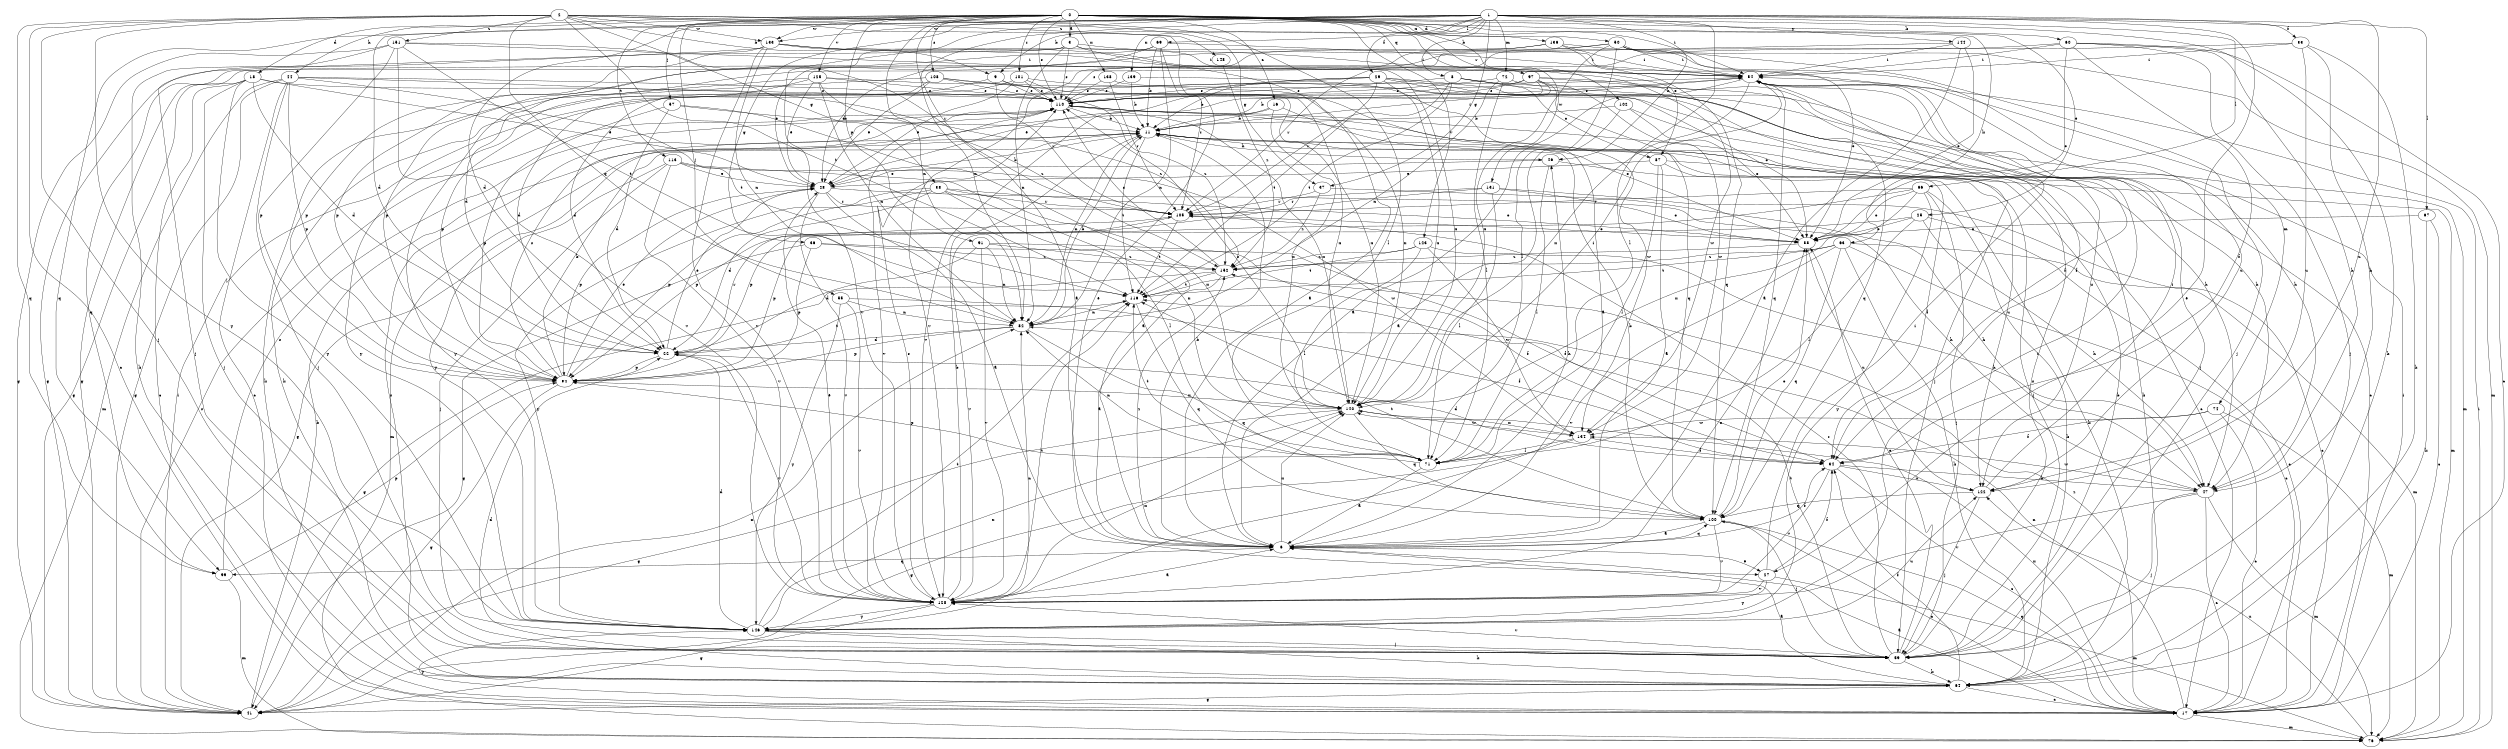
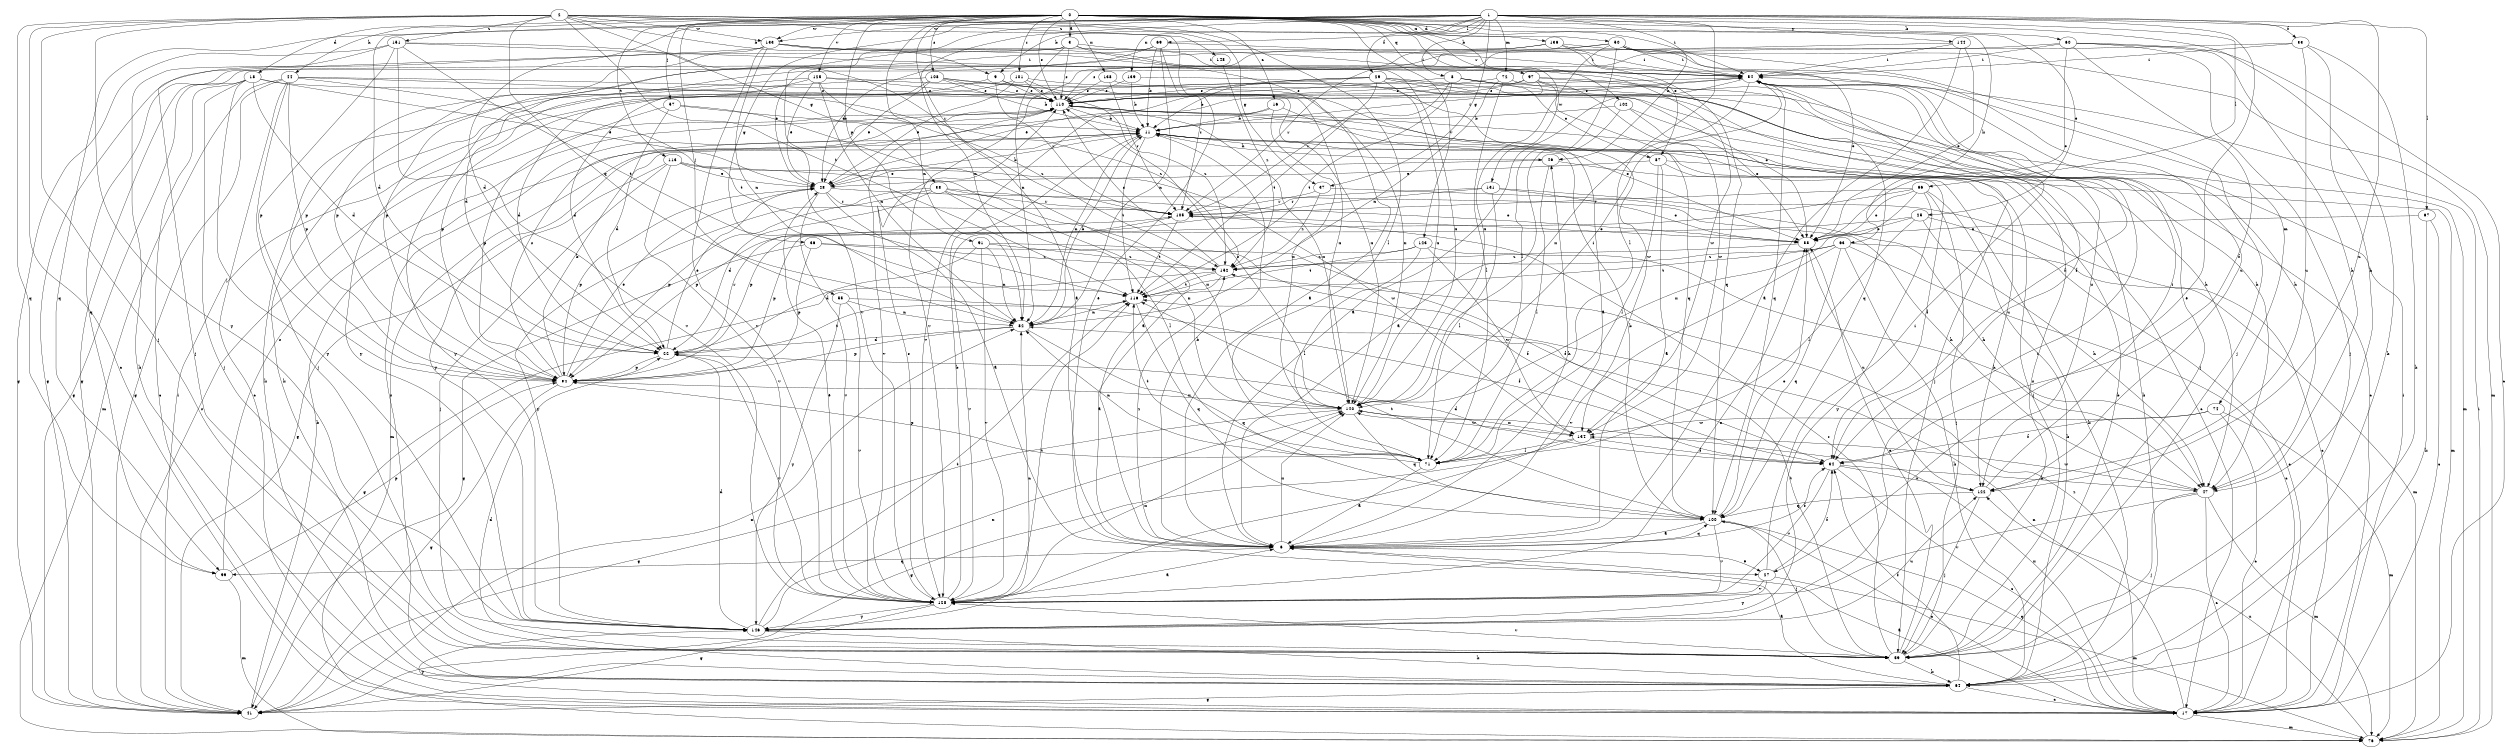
(1257, 101) -> (1039, 109)
(1325, 644) -> none
